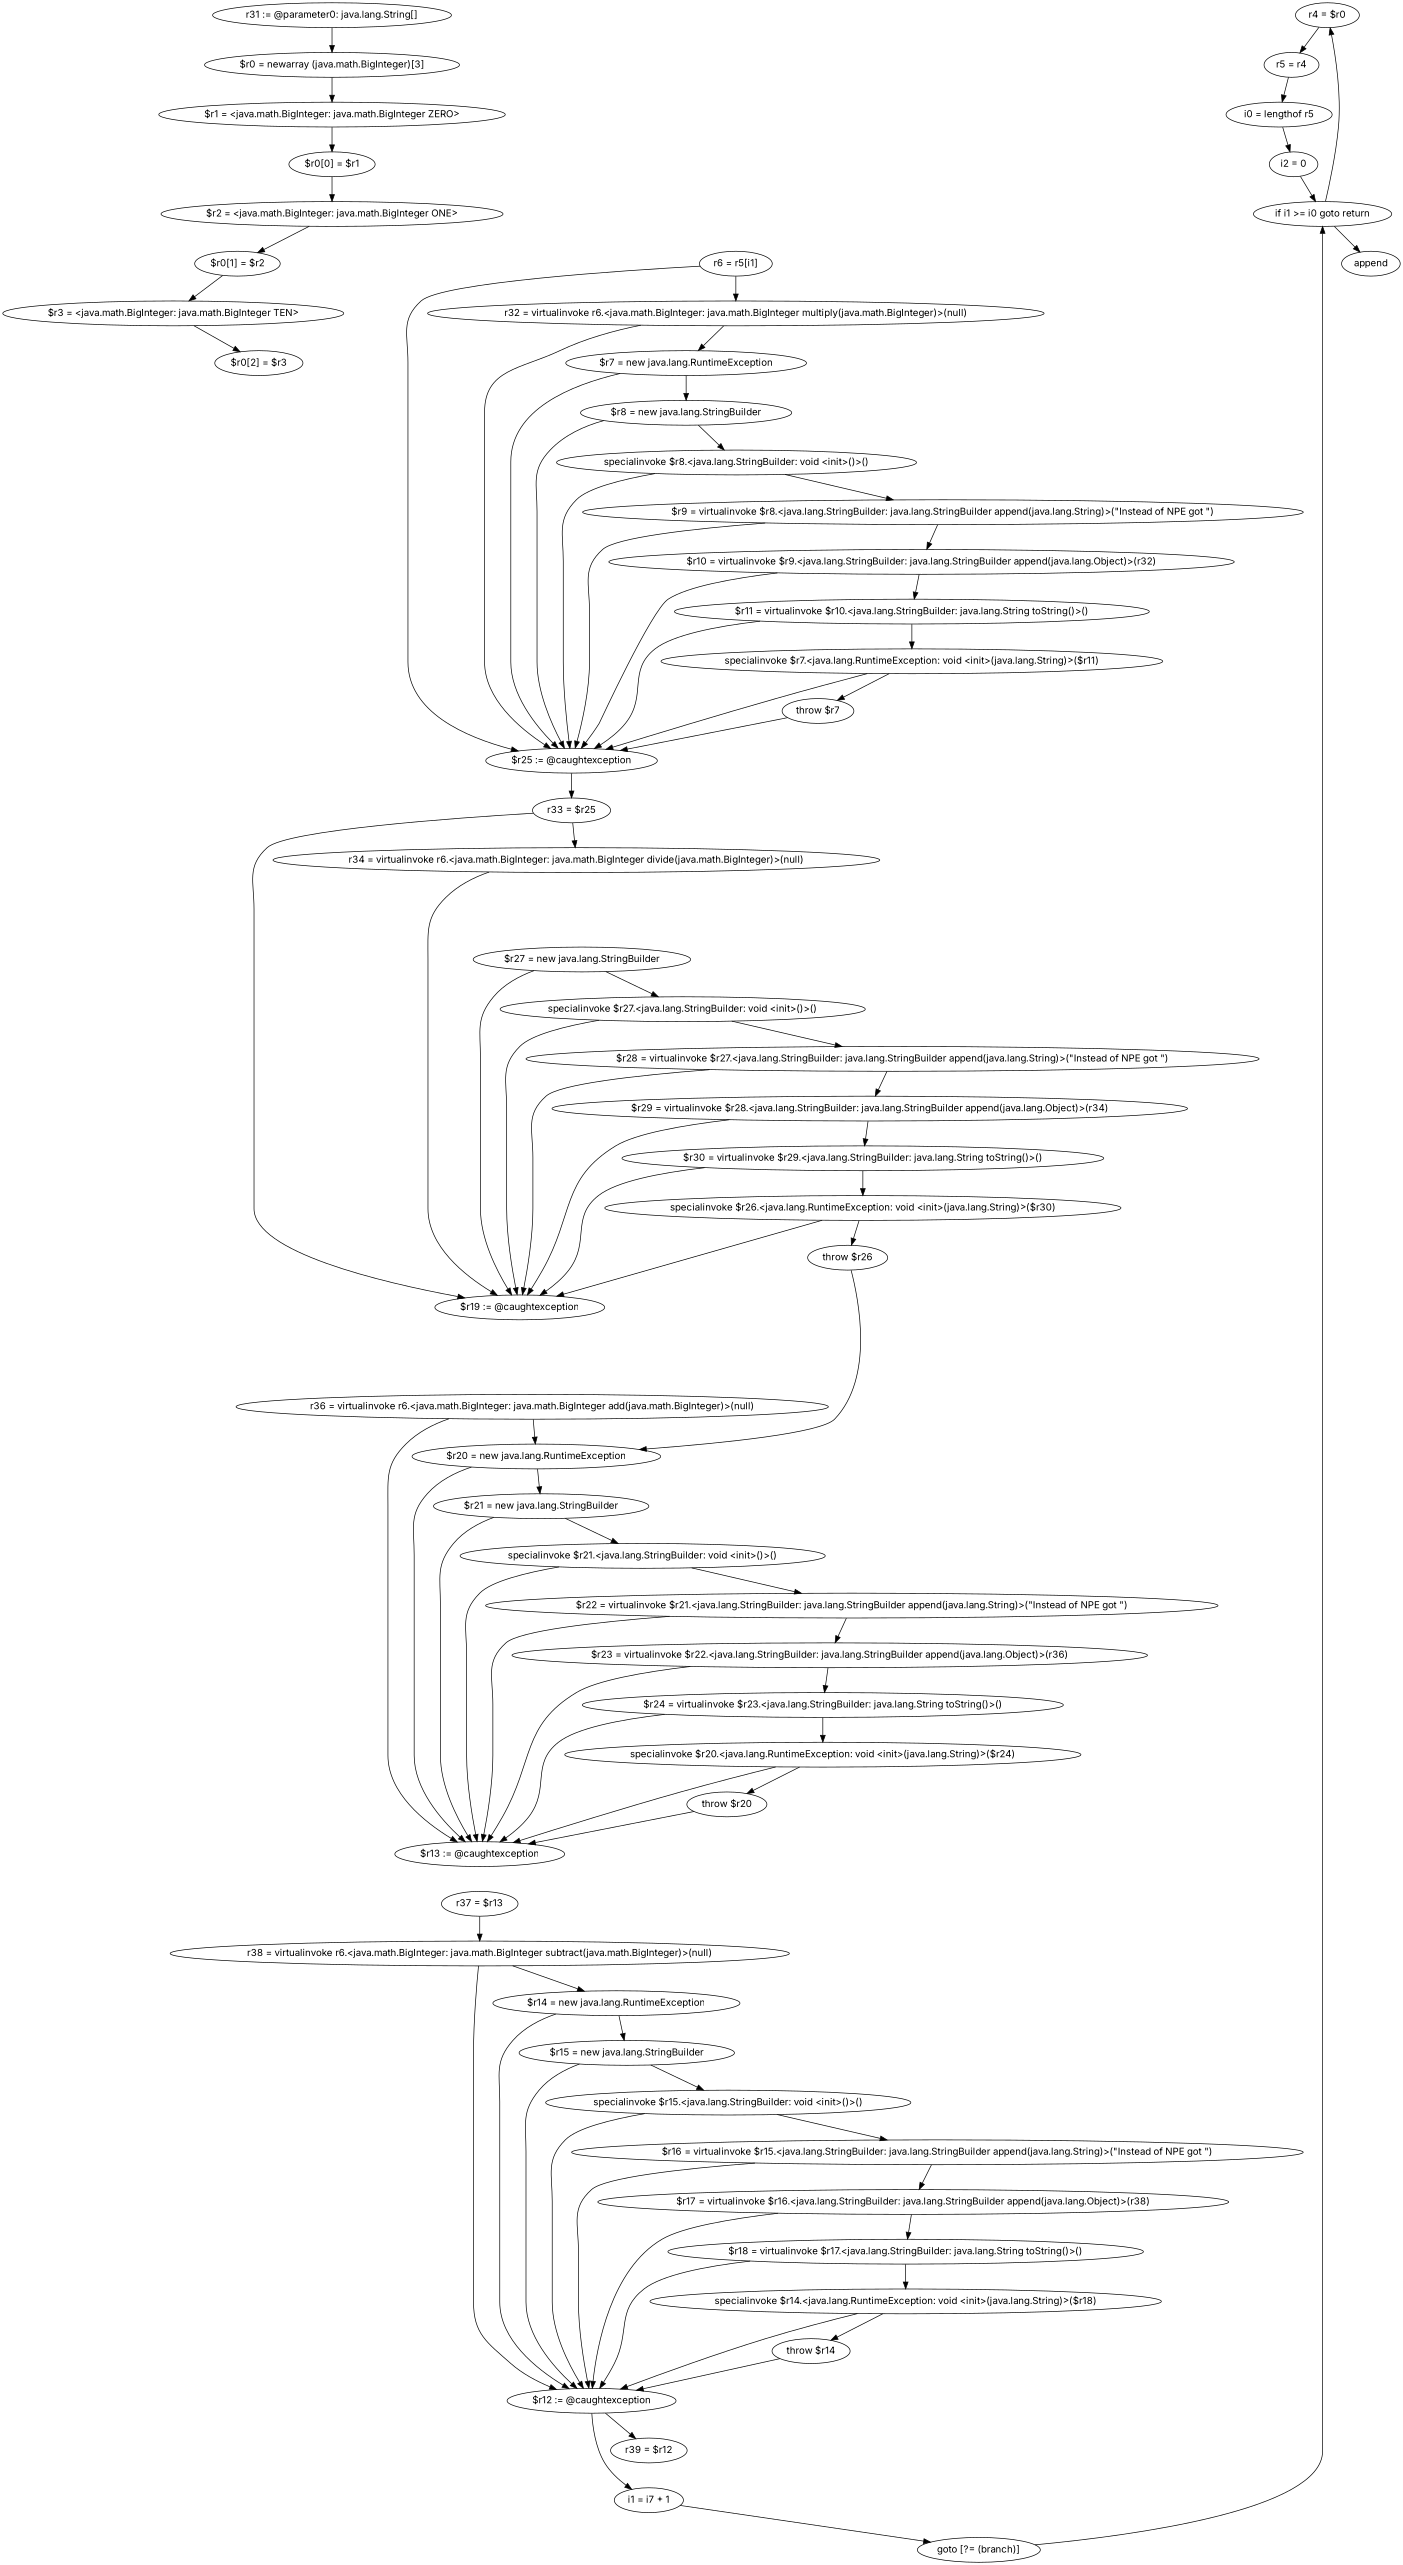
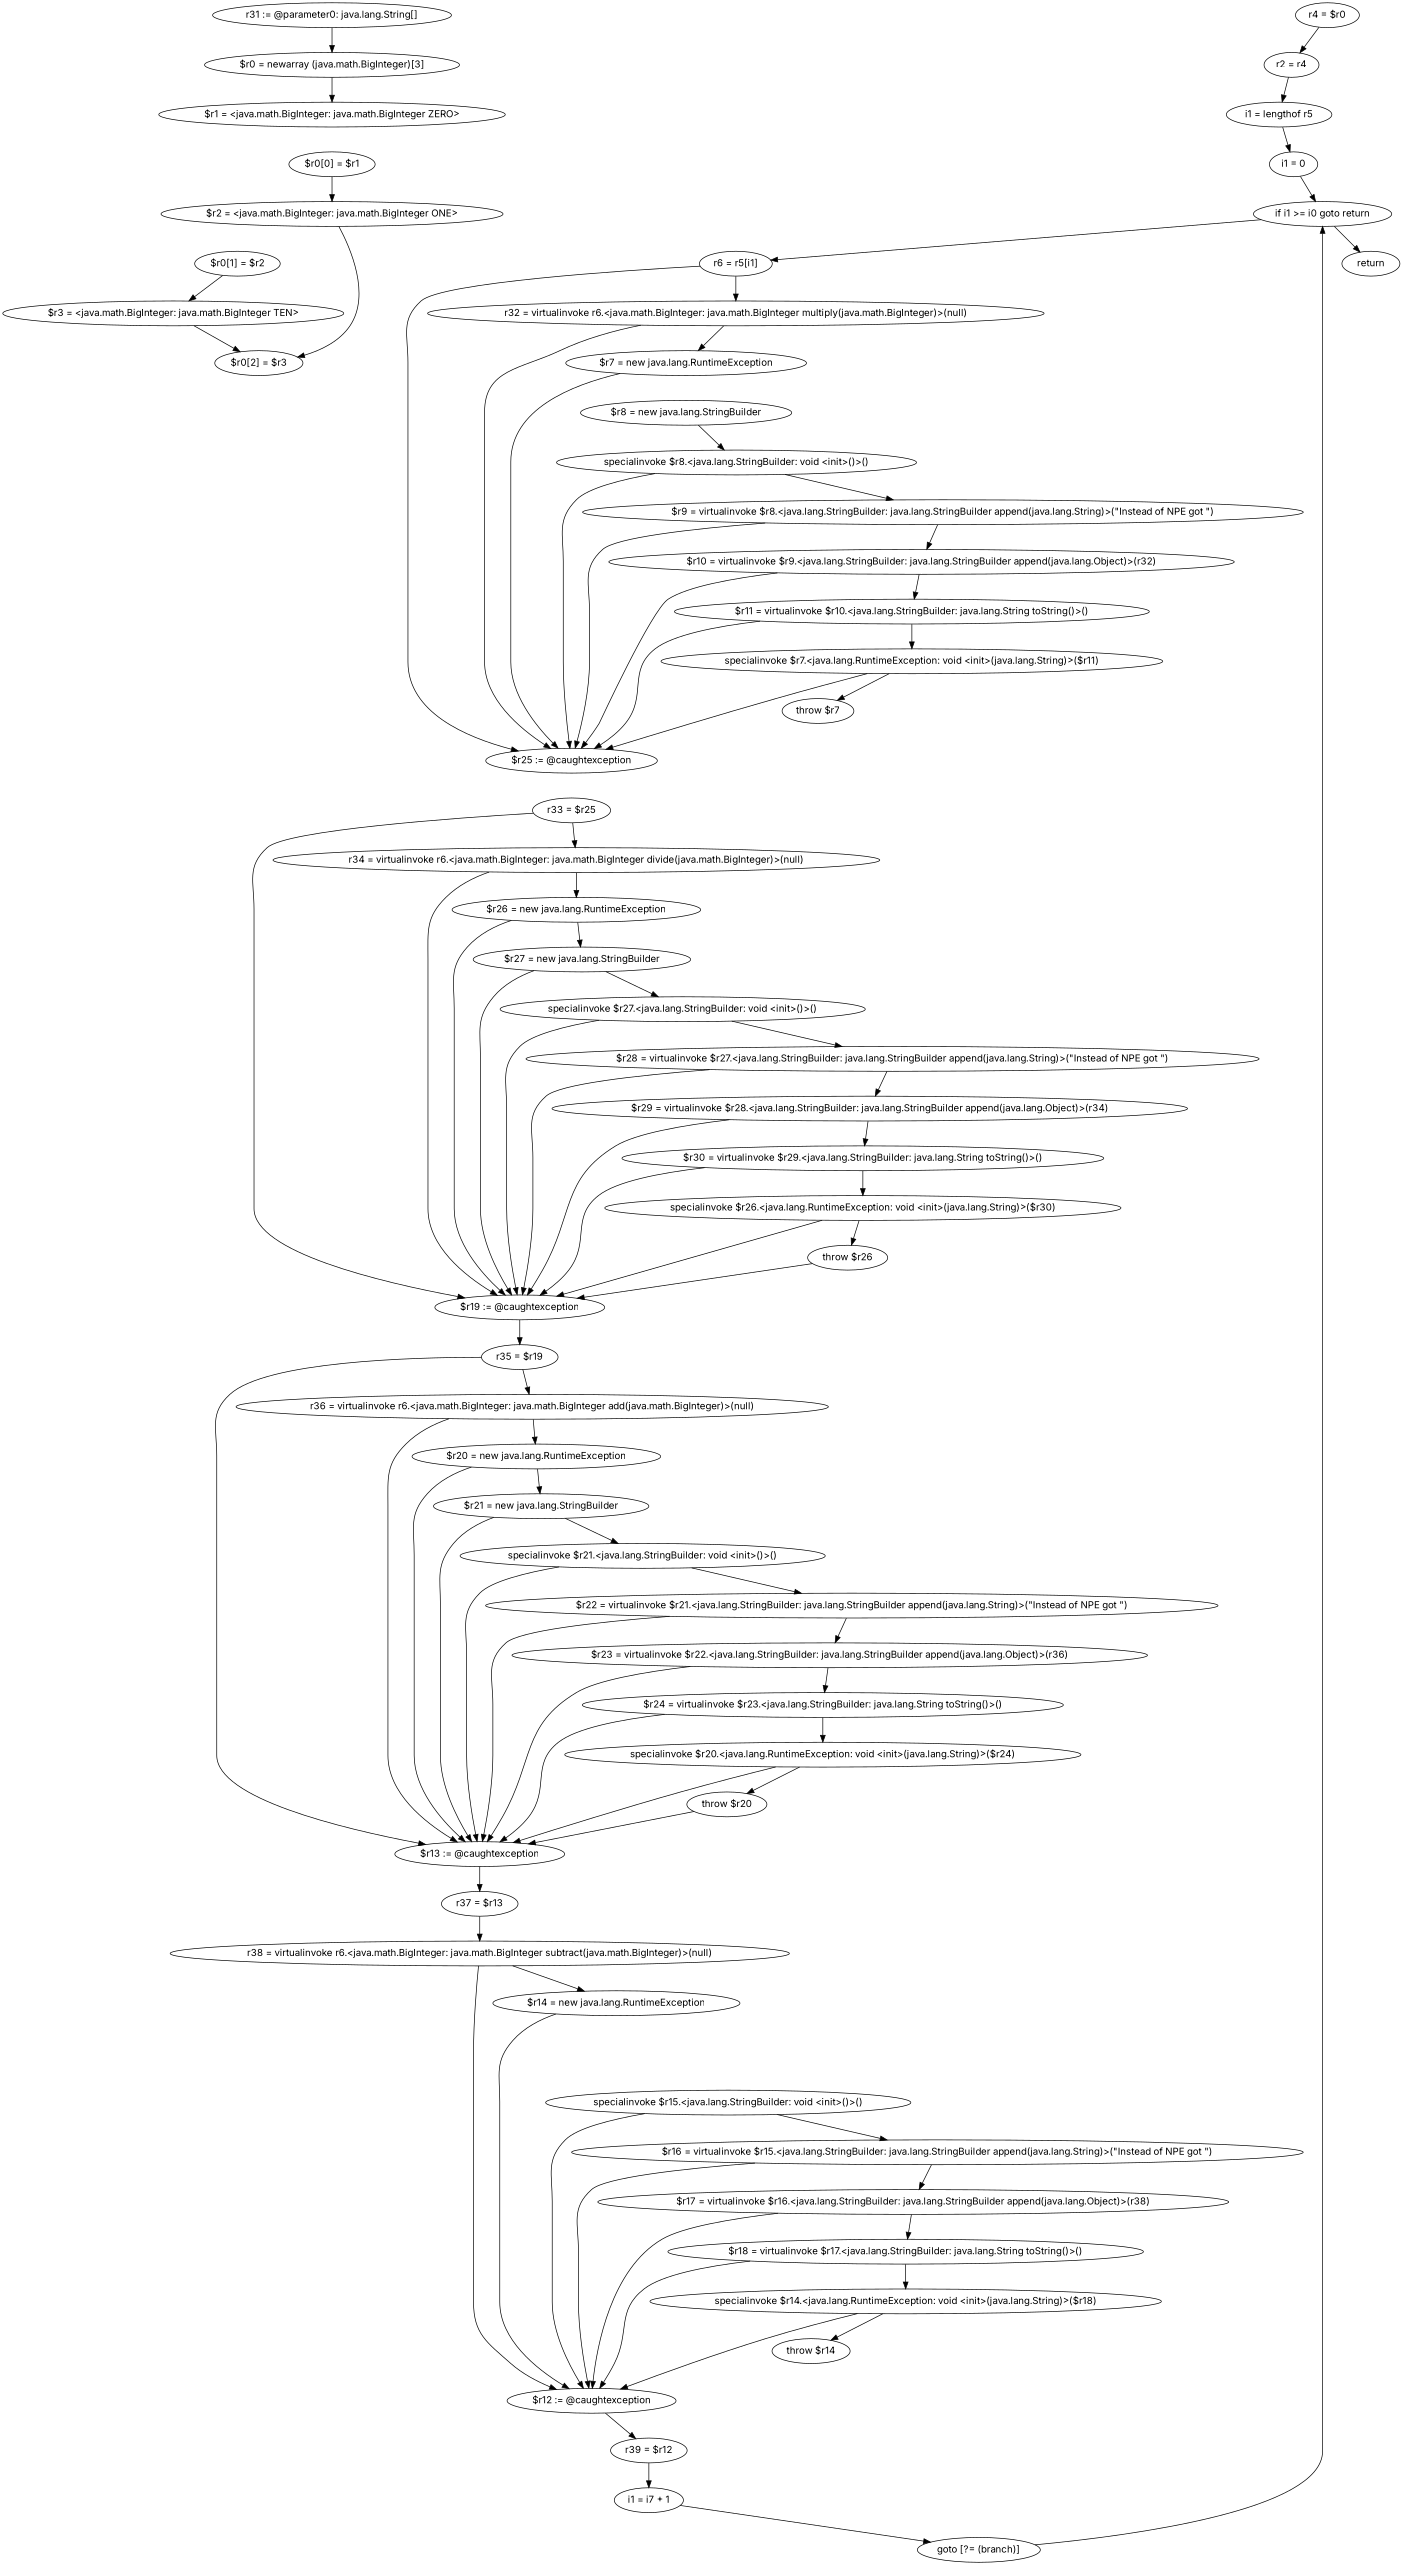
(1292, 65) -> (1292, 65)
(1279, 115) -> (1279, 115)
(1339, 118) -> (1019, 240)
(332, 136) -> none
(1294, 164) -> (1294, 164)
(286, 238) -> (358, 303)
(1371, 264) -> (1371, 264)
(686, 385) -> none
(537, 565) -> none
(707, 733) -> none
(572, 782) -> none
none -> (576, 910)
none -> (520, 1357)
(818, 1426) -> (698, 1280)
none -> (480, 1876)
(627, 2053) -> none
(712, 2374) -> none
(600, 2454) -> (649, 2472)
